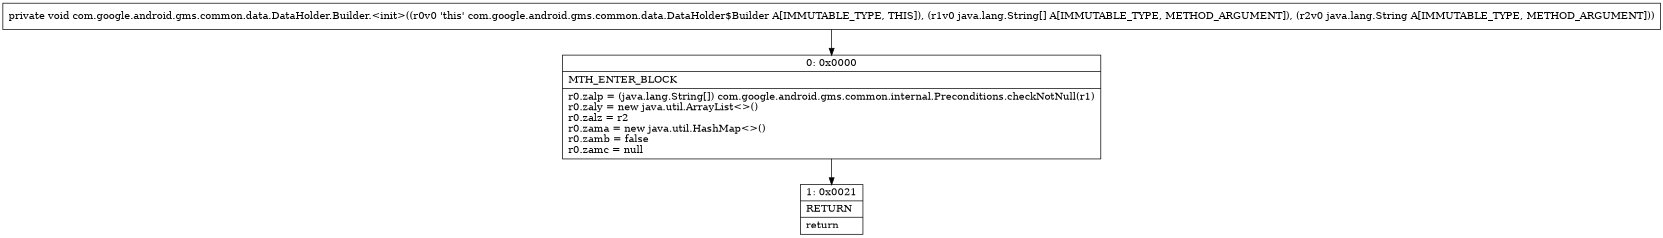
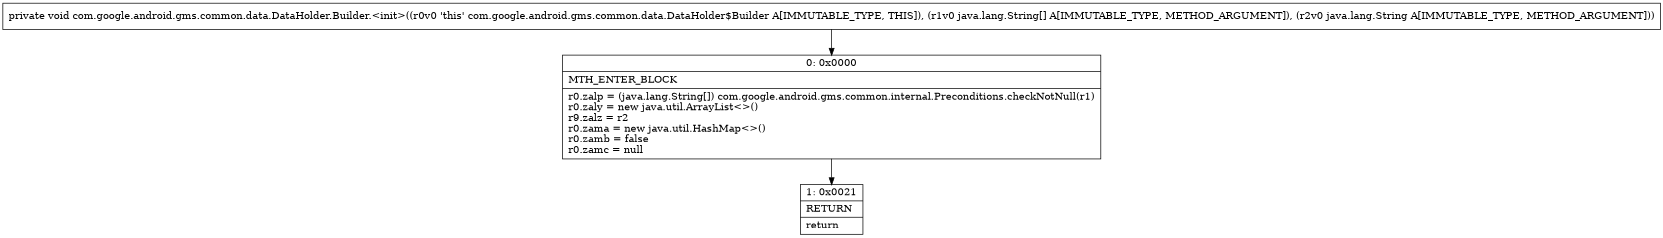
(598, 118) -> (598, 118)
